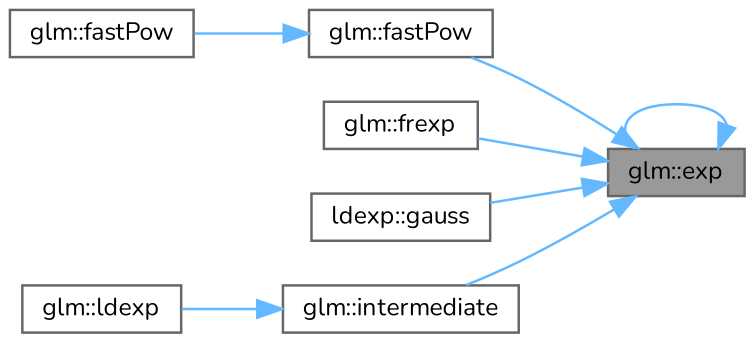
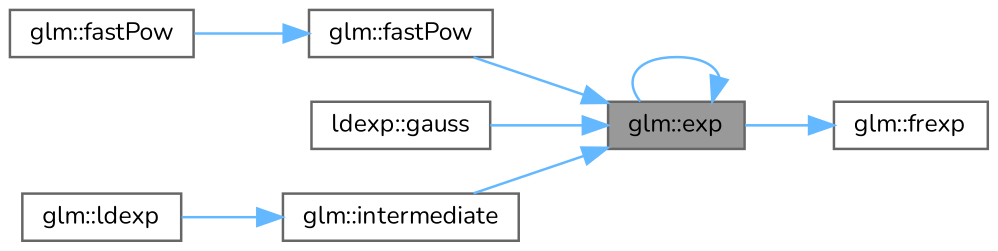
(531, 148) -> (777, 125)
